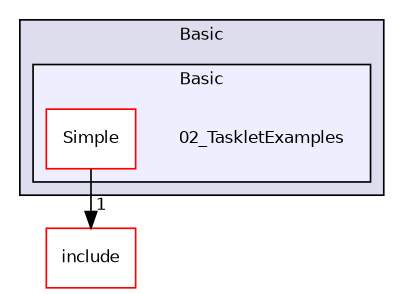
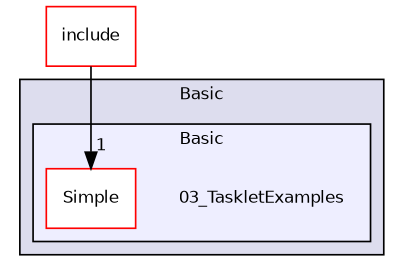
(261, 139) -> (261, 198)
(91, 190) -> (91, 109)
